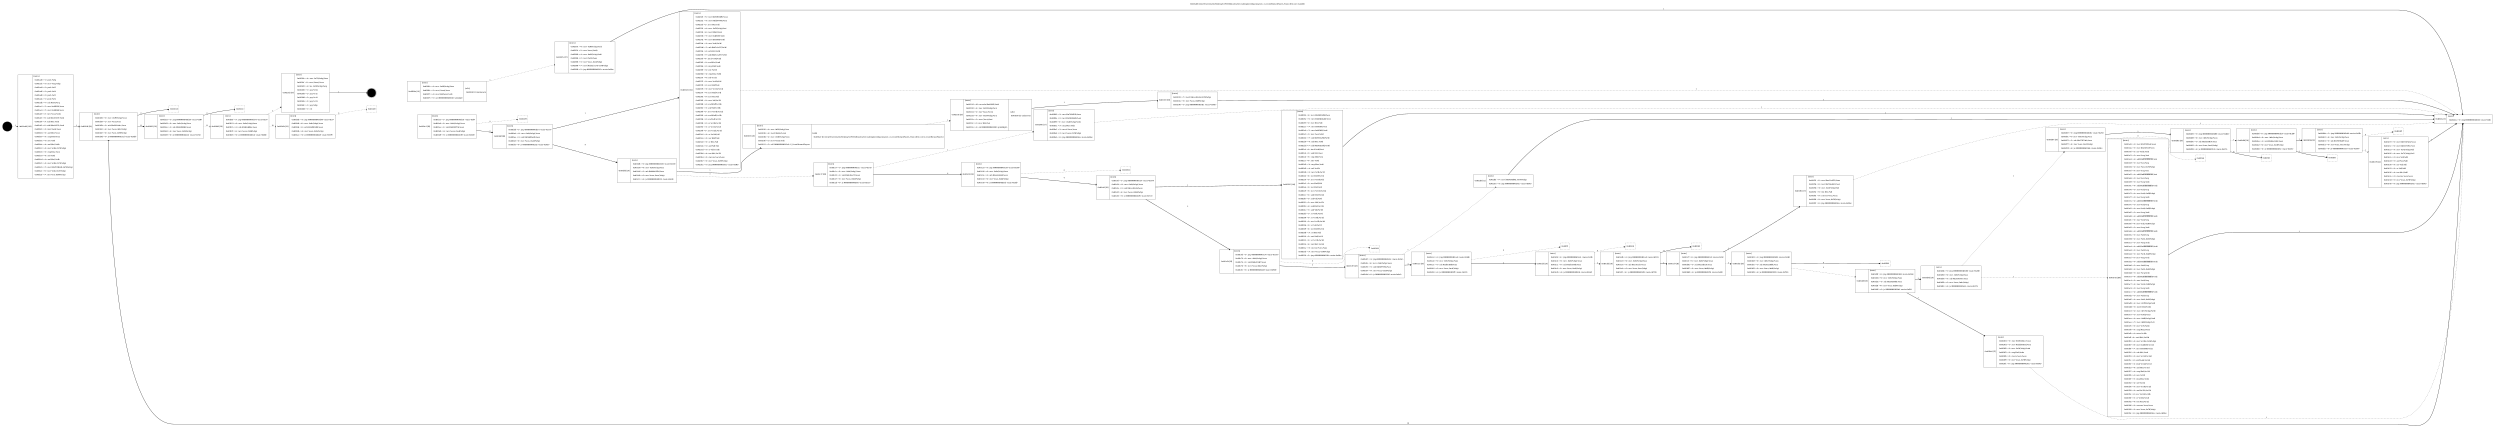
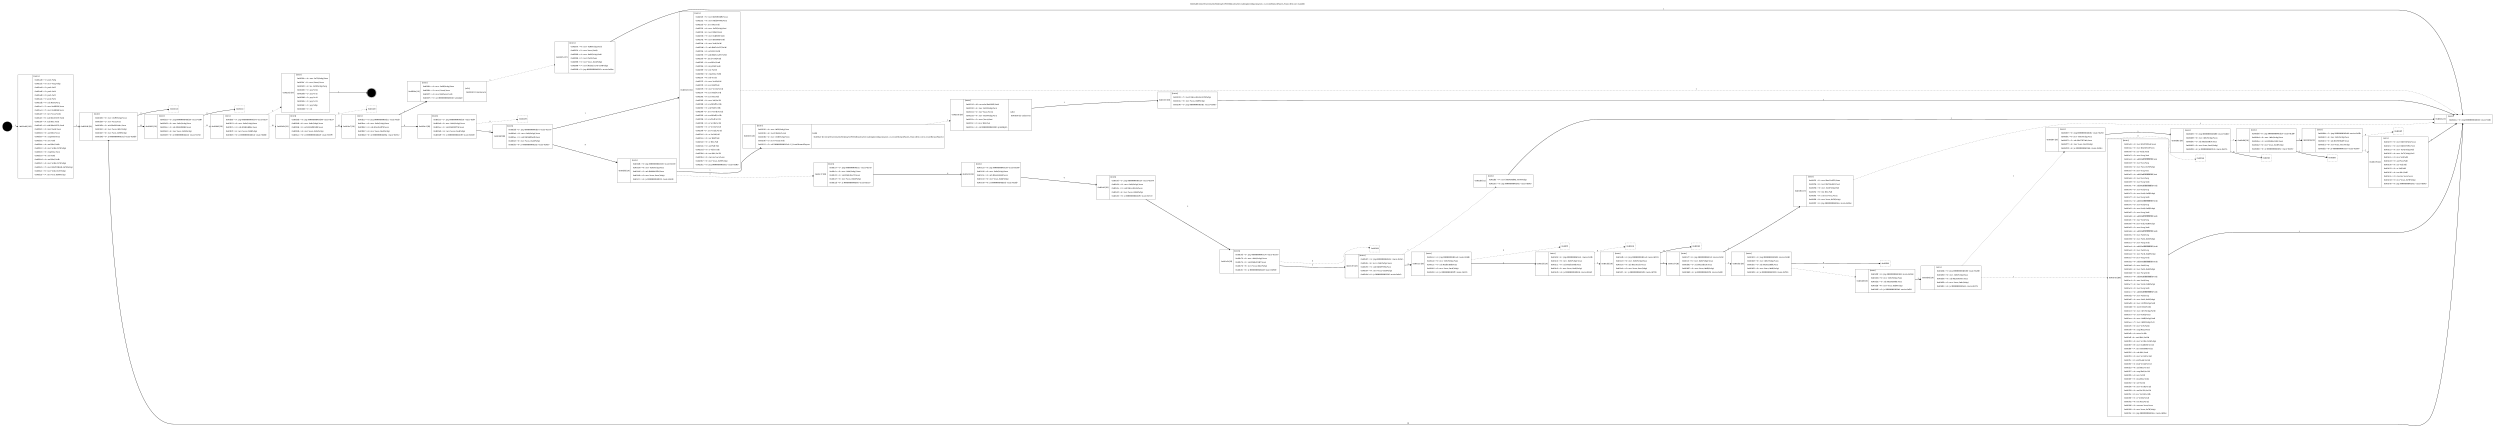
(1064, 125) -> none
none -> (372, 127)
(1126, 170) -> none
(1312, 185) -> none
(2013, 352) -> none
